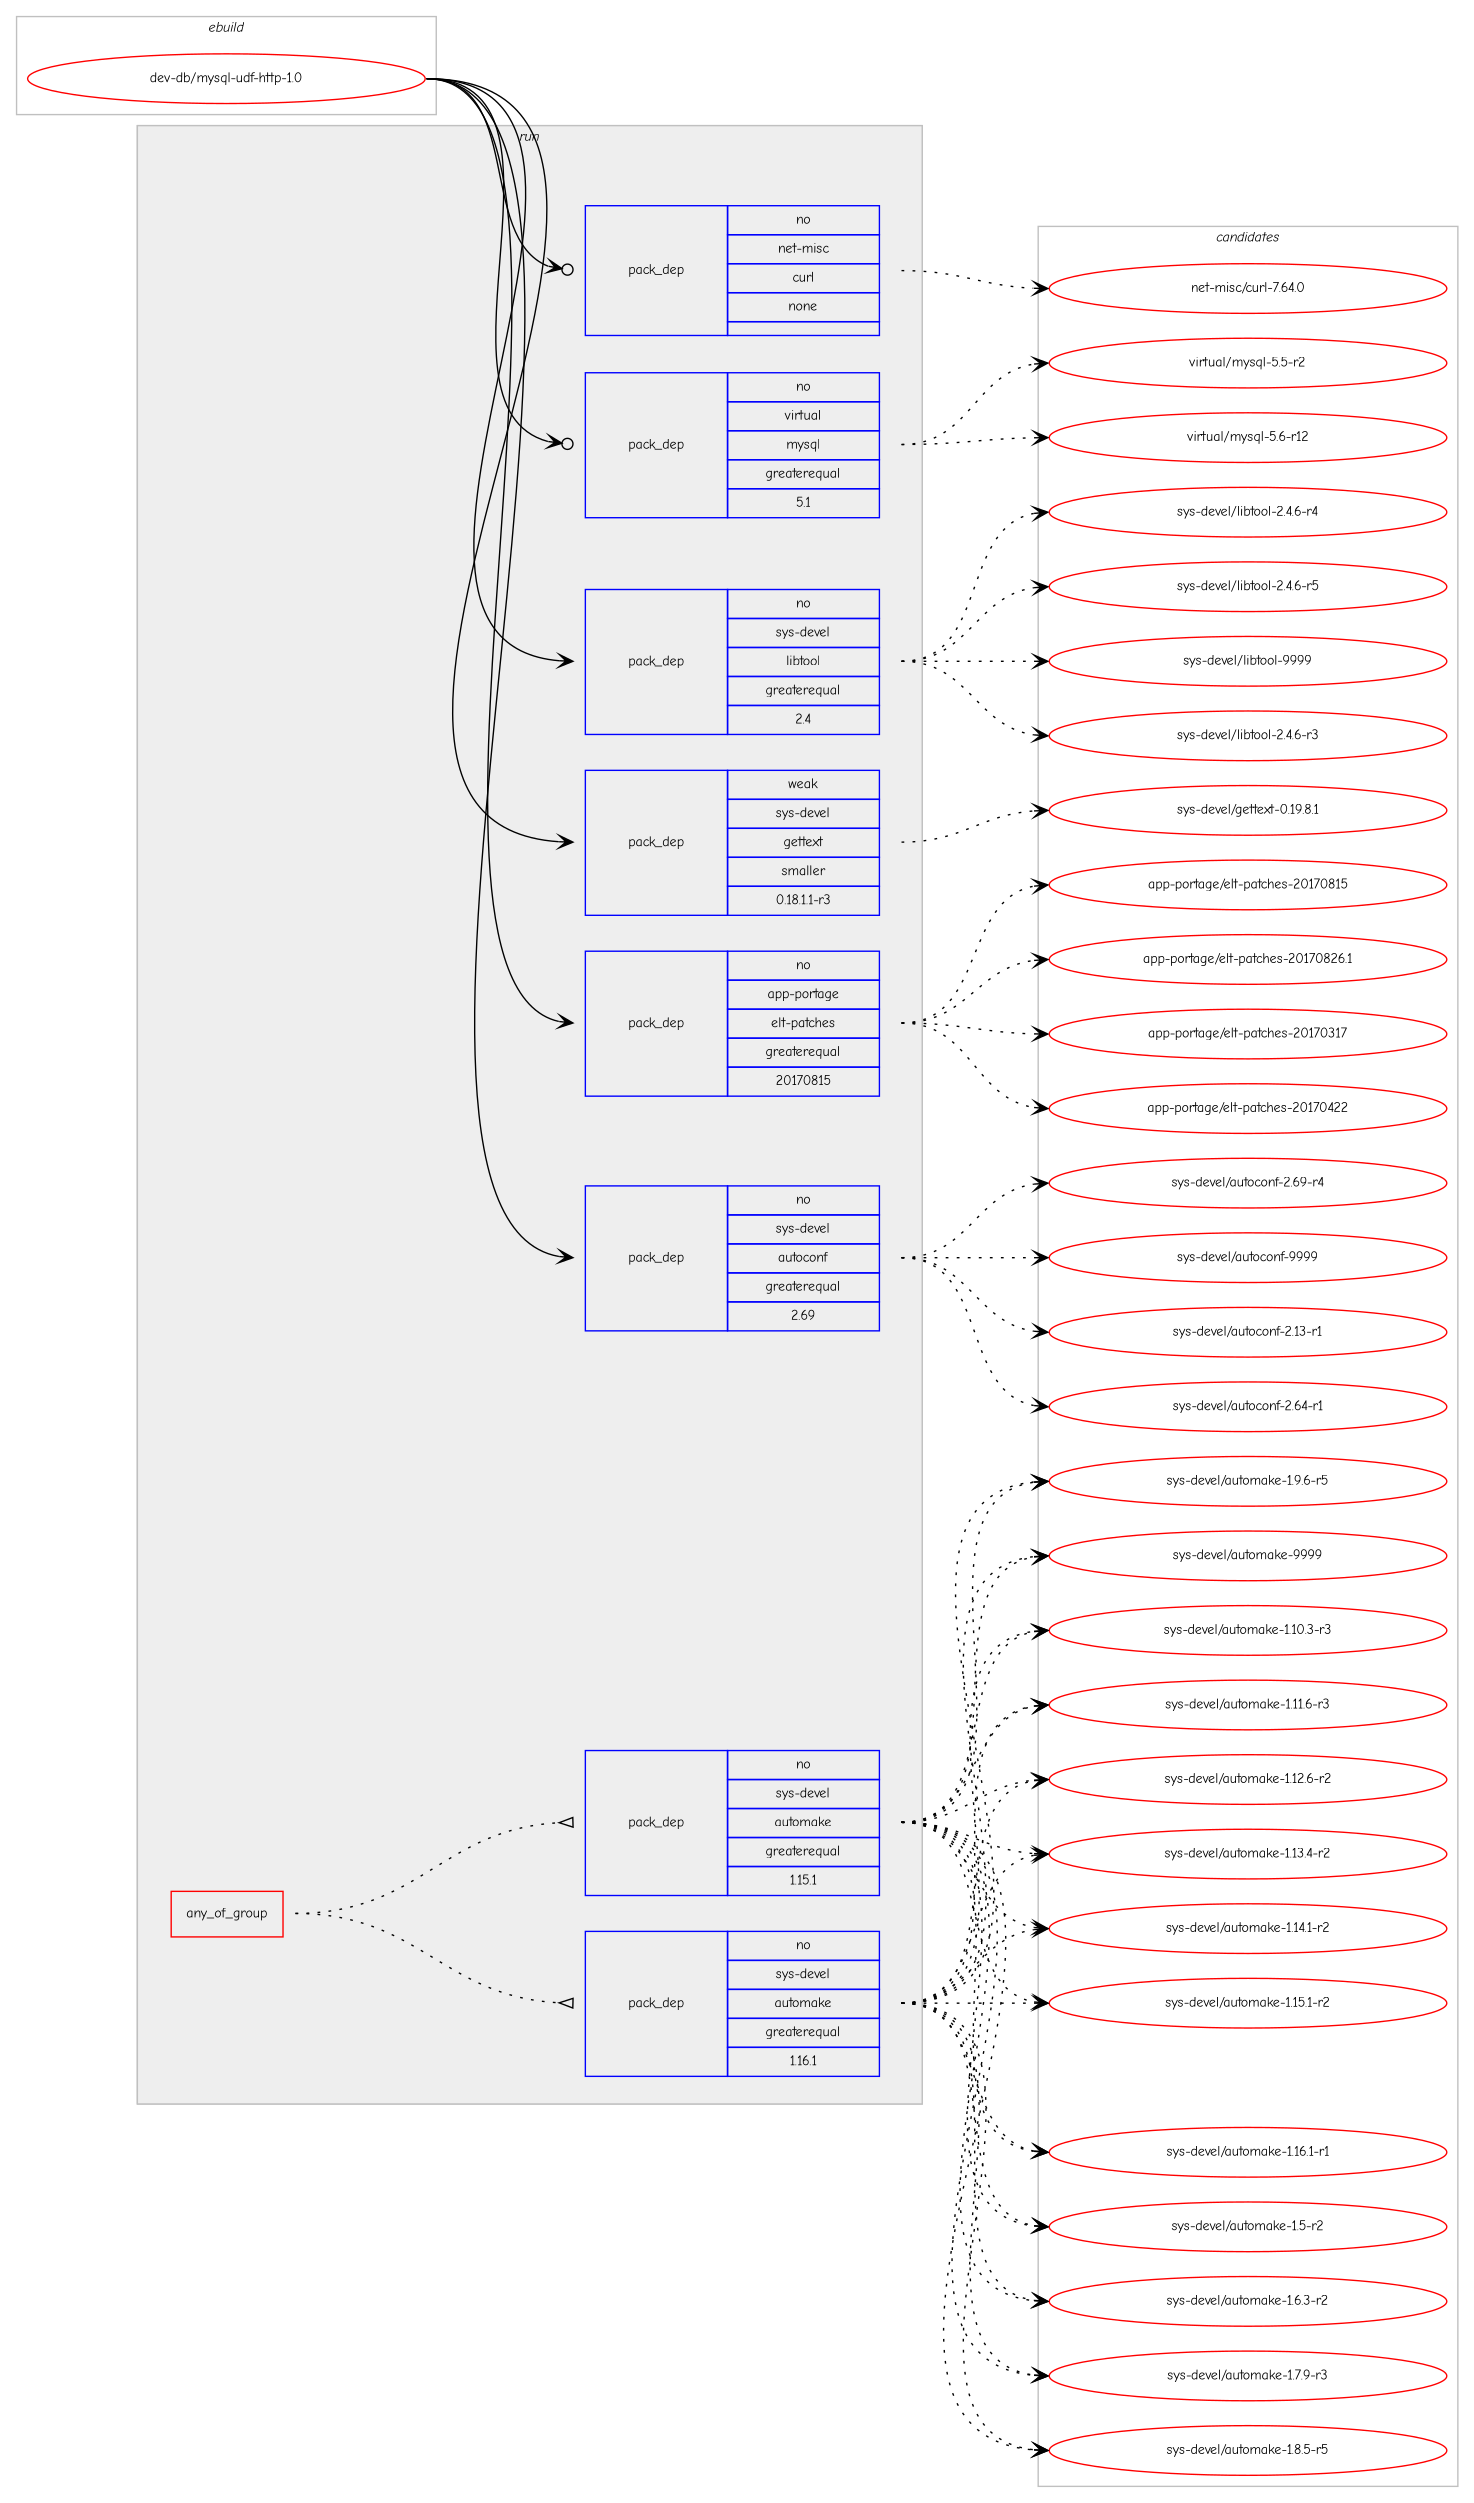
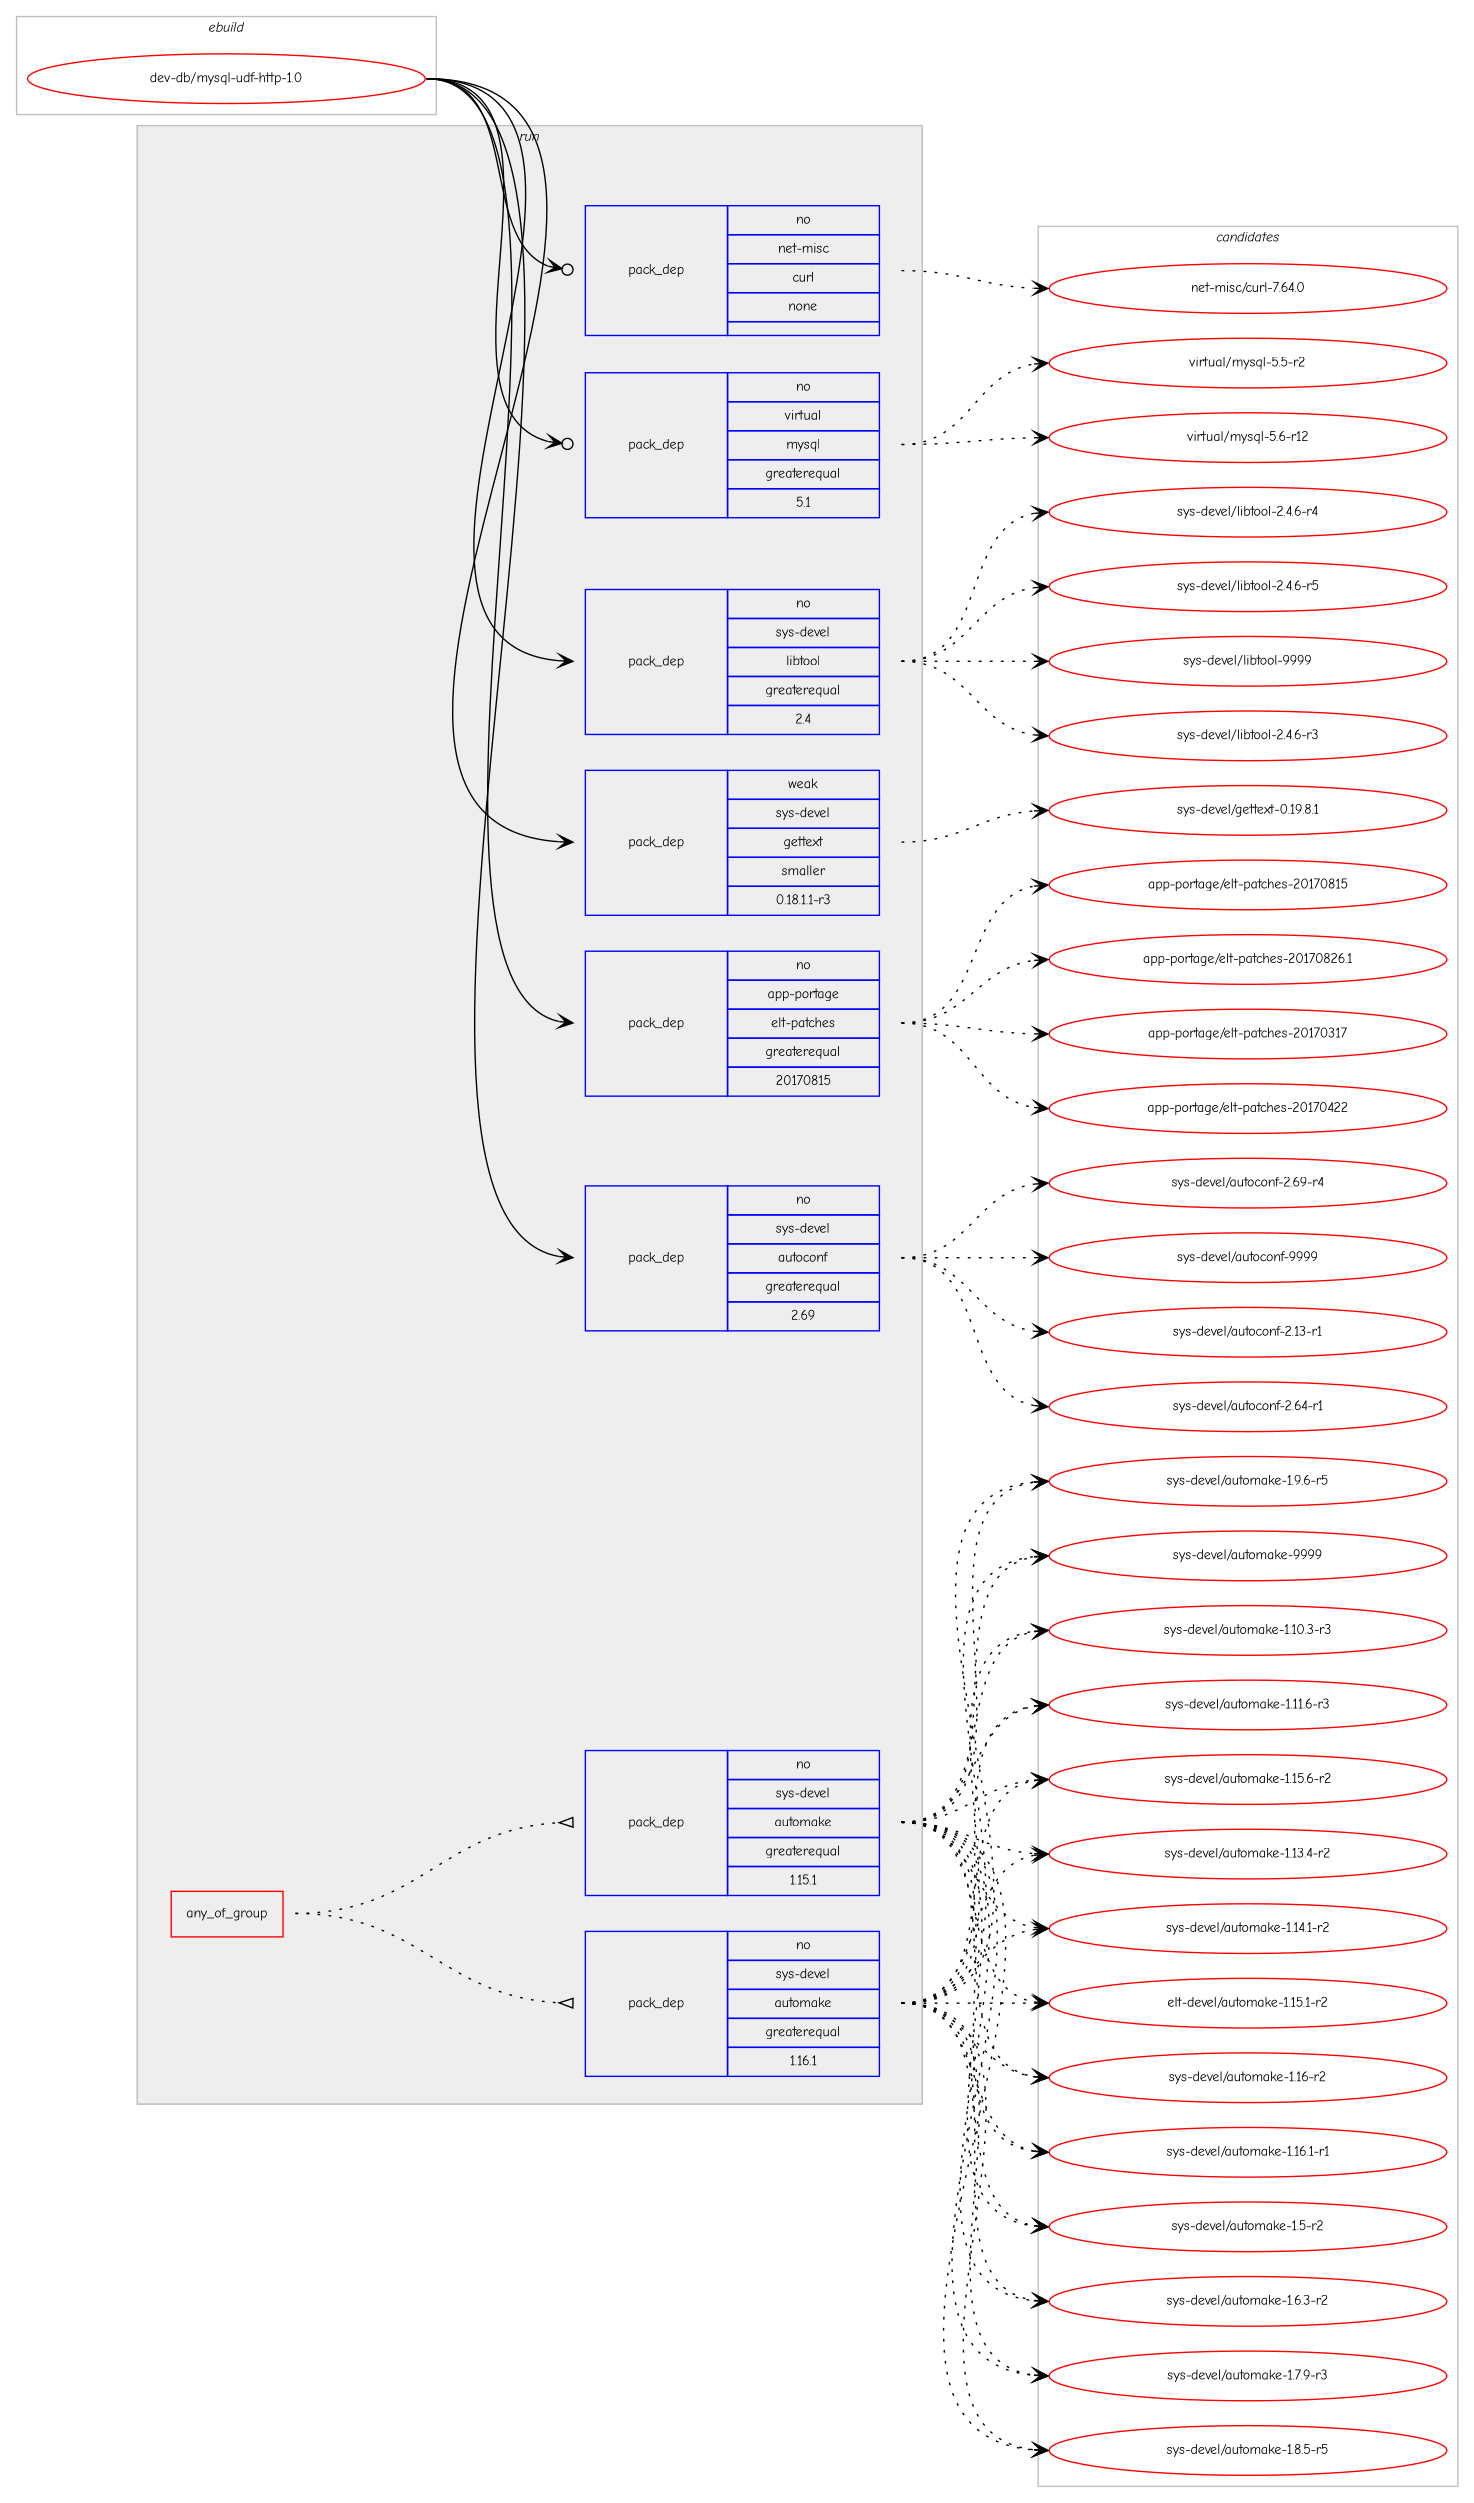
(1248, 1780) -> (1248, 1780)
(1248, 2003) -> (1248, 2003)
none -> (1248, 2078)
